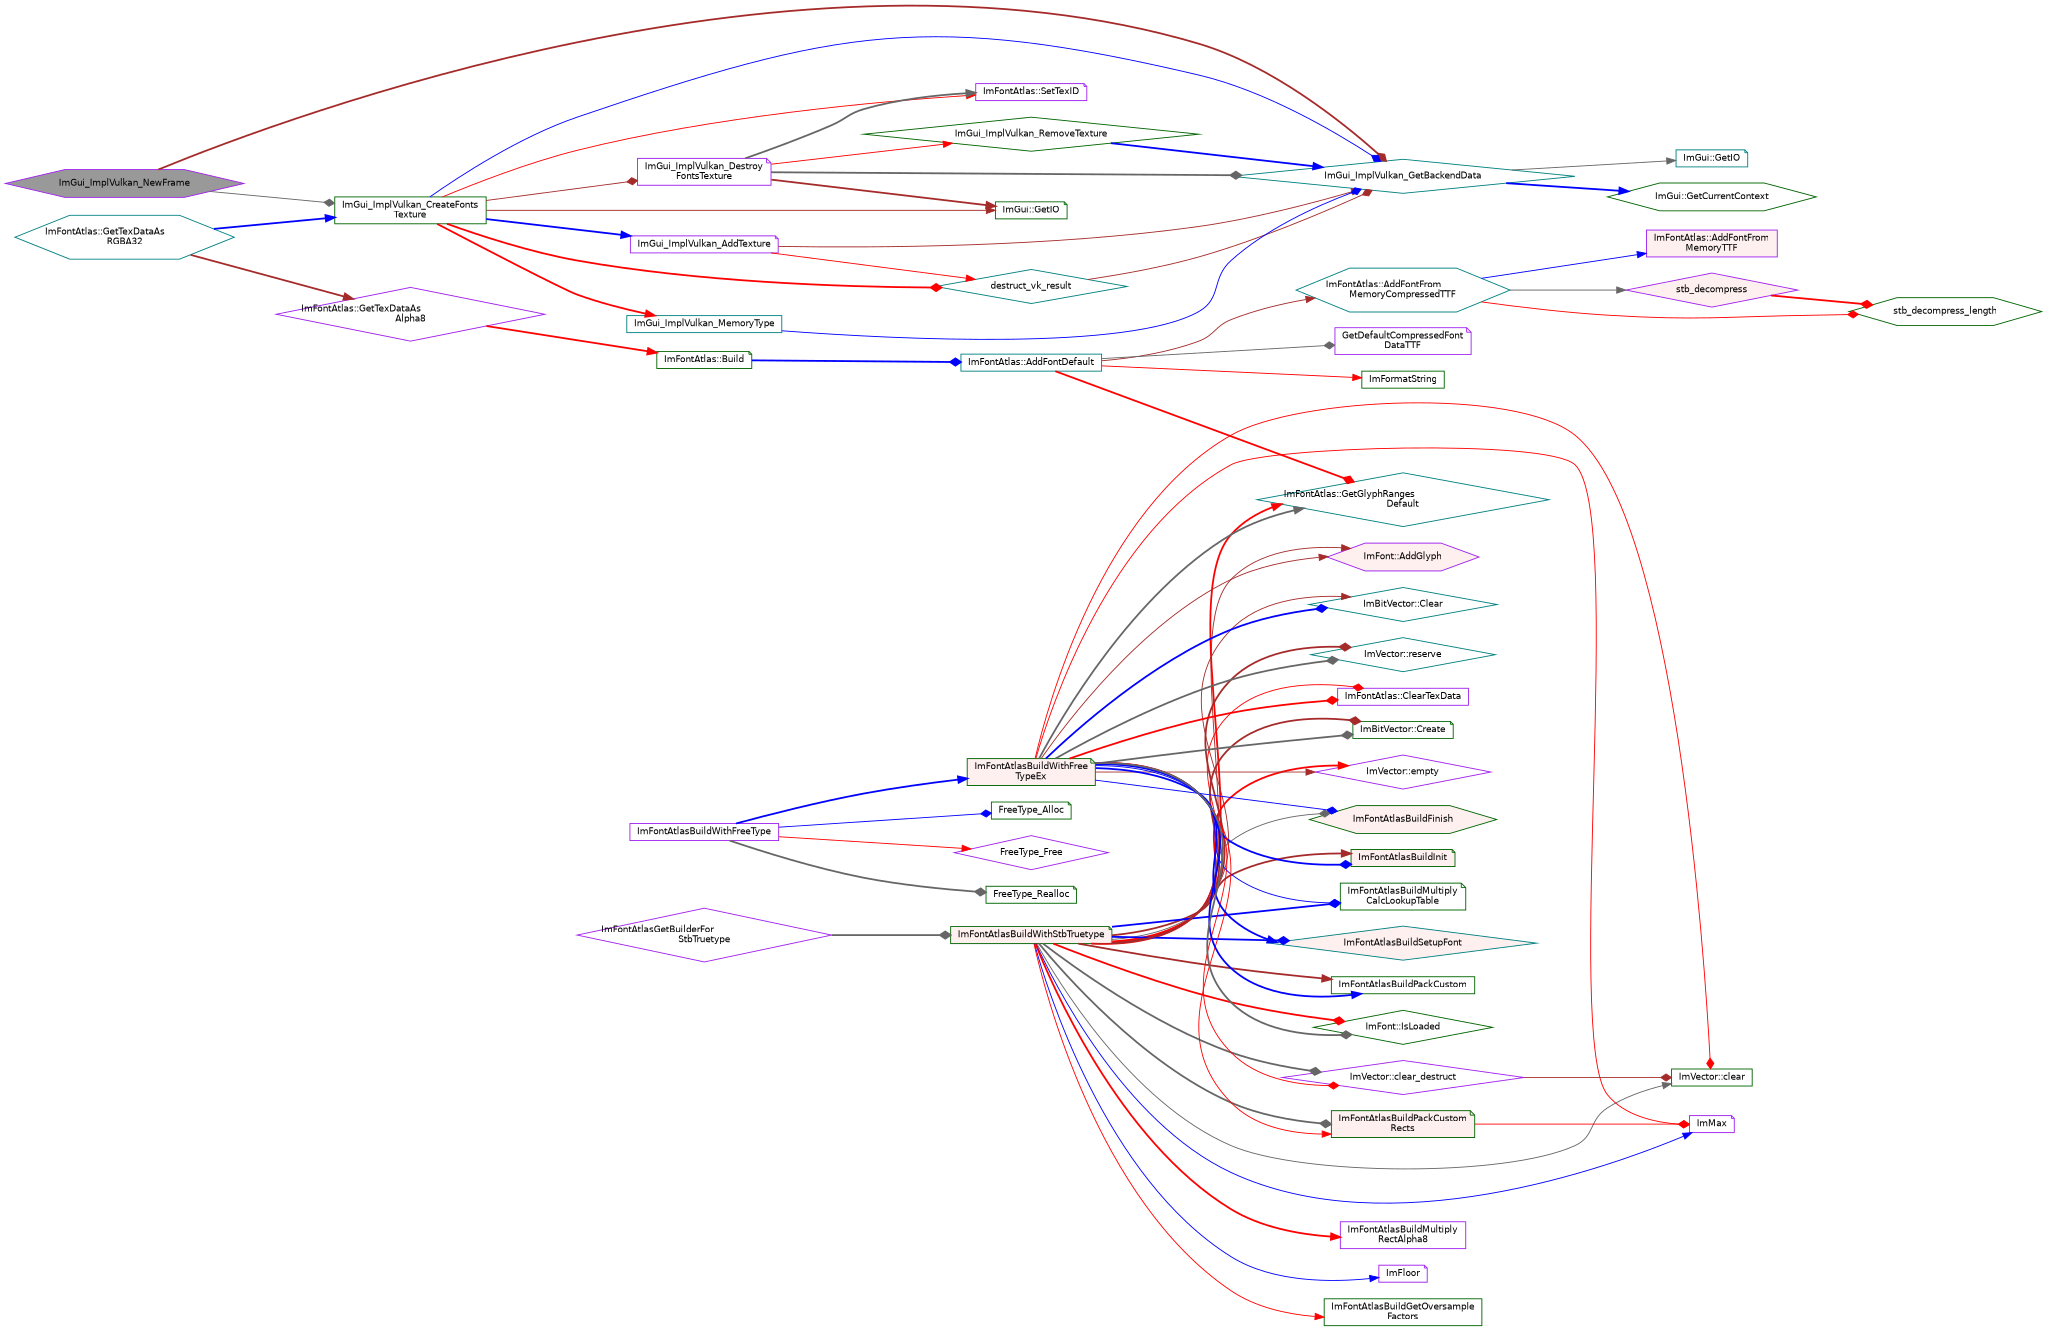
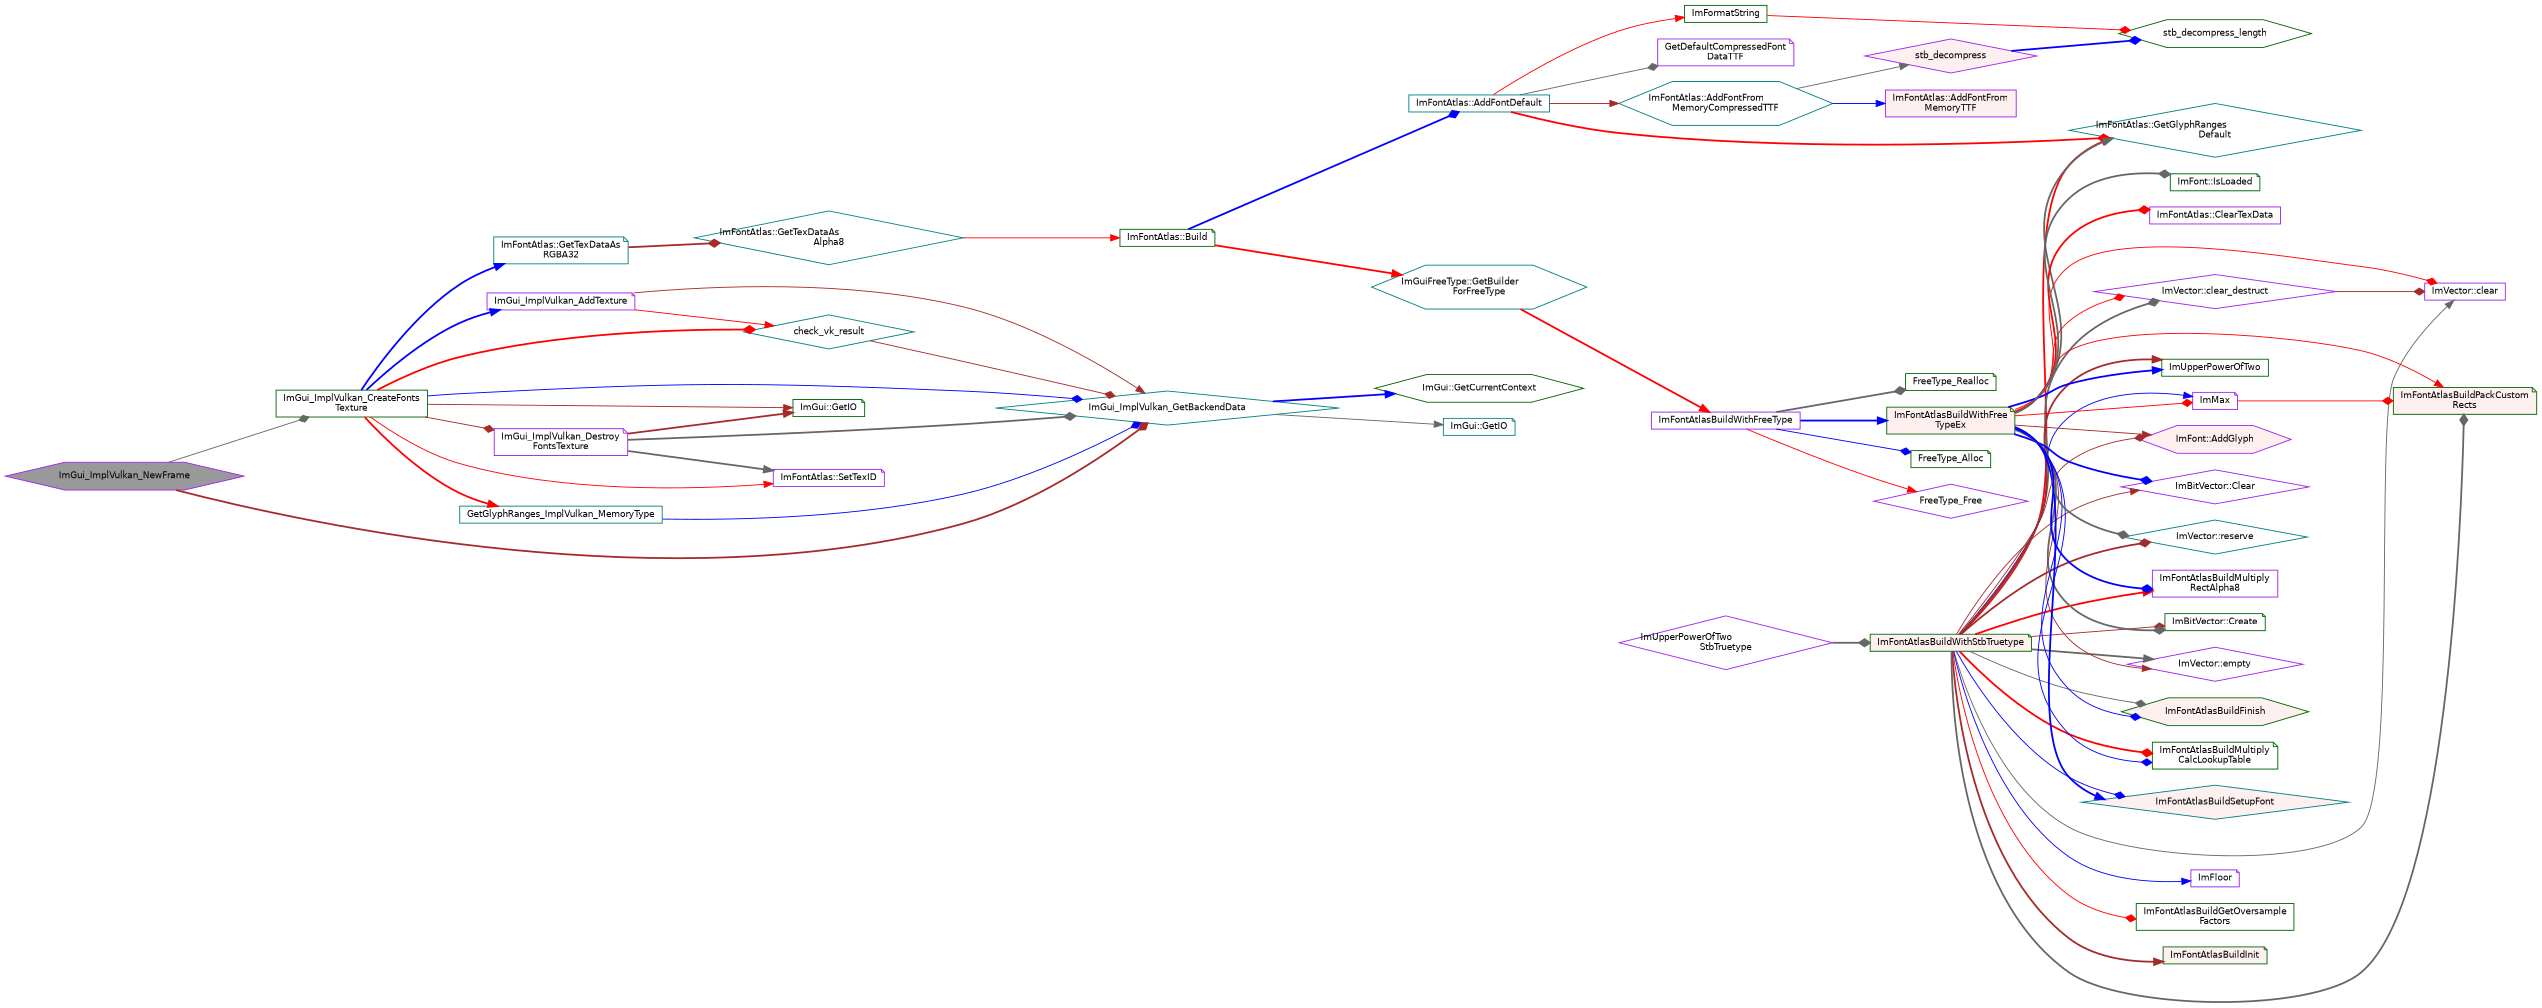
(1031, 134) -> none
(270, 224) -> (419, 318)
(125, 237) -> (561, 250)
(267, 276) -> (669, 245)
(1031, 286) -> (829, 332)
none -> (1479, 287)
(1816, 300) -> (2070, 46)
(410, 314) -> (829, 238)
(1664, 318) -> (1943, 23)
(704, 324) -> (561, 515)
(567, 339) -> (1037, 238)
(1220, 601) -> (2039, 522)
(1403, 605) -> (2215, 487)
(1223, 724) -> none
(1244, 737) -> (2093, 632)
(1243, 788) -> (2076, 653)
(1238, 846) -> (2076, 567)
(1204, 917) -> (2041, 719)
(704, 935) -> (1726, 643)
(1195, 939) -> (2021, 739)
(1403, 985) -> (2215, 368)
(1191, 991) -> none
(1403, 1027) -> (2215, 182)
(1712, 1078) -> (2465, 292)
(1576, 1124) -> (2310, 401)
(1125, 1173) -> (2002, 812)
